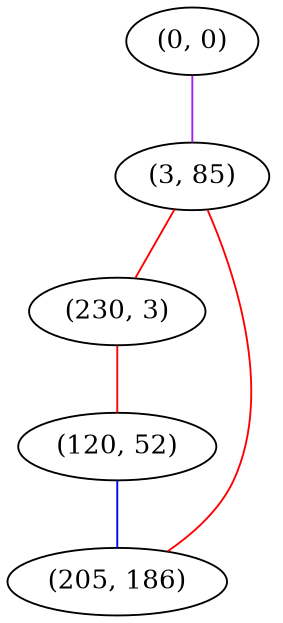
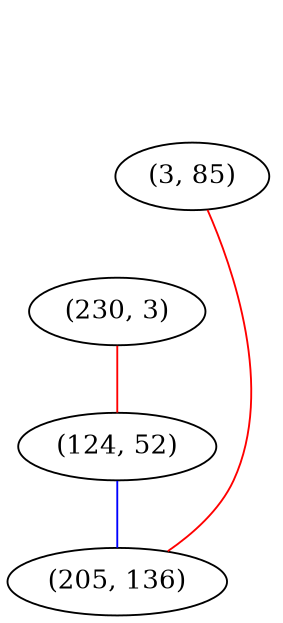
(192, 41) -> none
(155, 244) -> none
(117, 447) -> (117, 447)
(117, 582) -> (117, 582)
